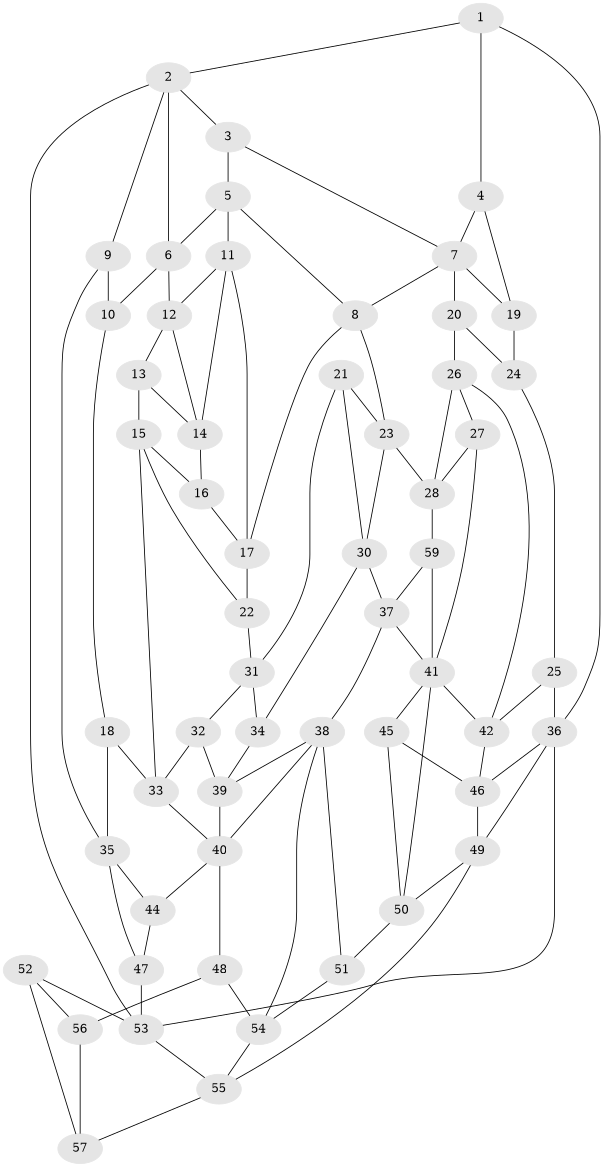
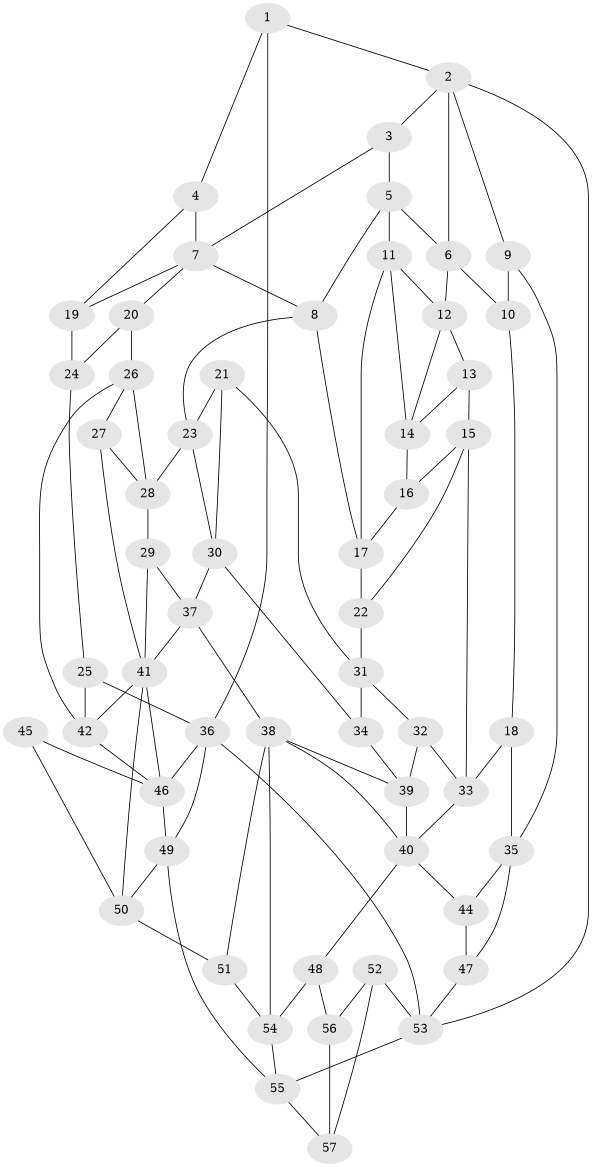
(432, 554) -> (148, 554)
(409, 702) -> (153, 732)
